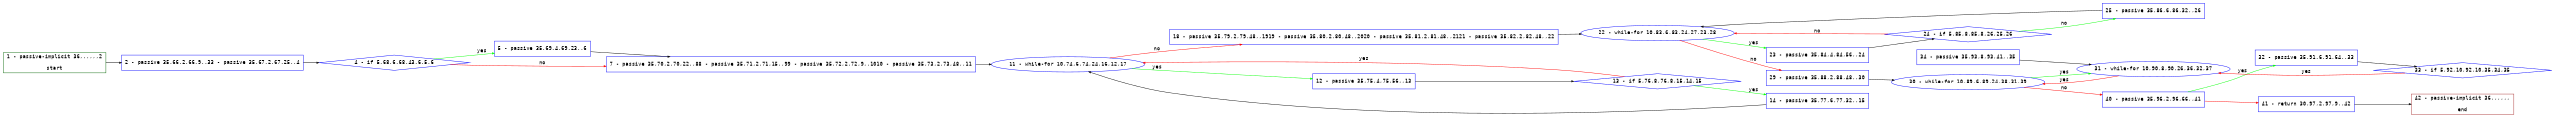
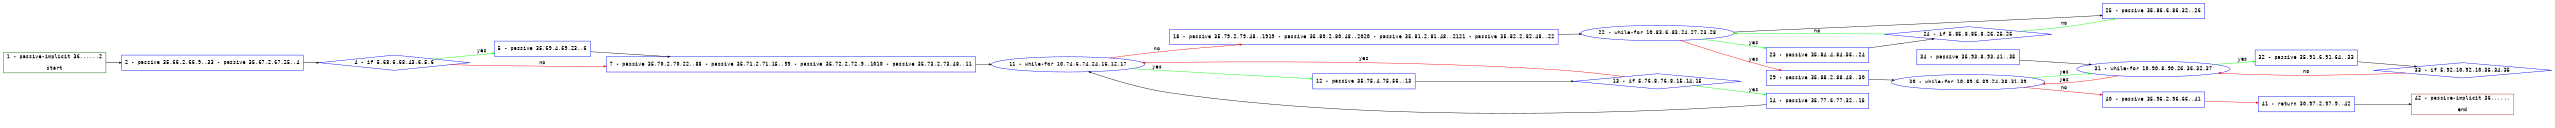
(1903, 17) -> (1917, 24)
(1812, 34) -> (1812, 34)
(1754, 60) -> (1754, 60)
(2306, 72) -> (2306, 72)
(2231, 80) -> (2234, 63)
